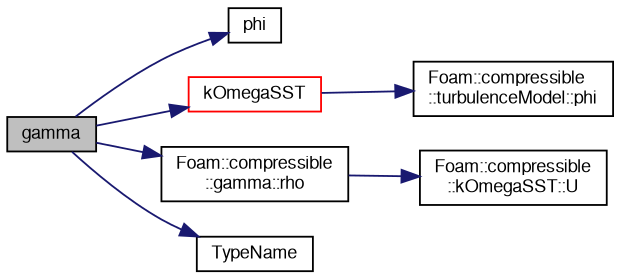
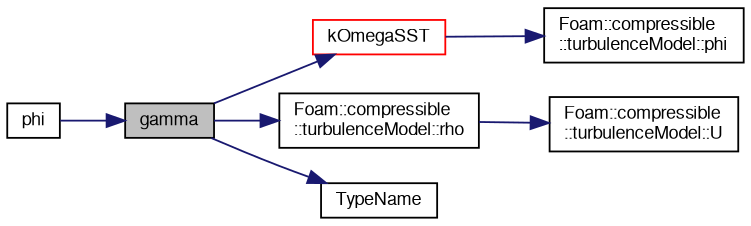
(140, 72) -> (83, 121)
(255, 174) -> (379, 121)
(513, 178) -> (644, 124)
